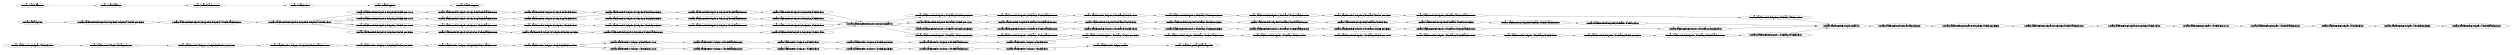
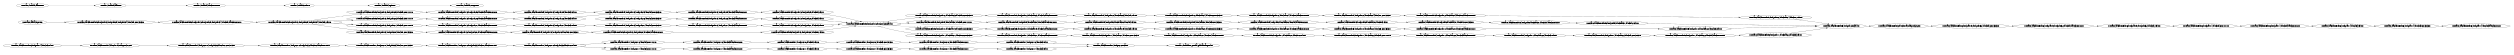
(1067, 39) -> (1070, 44)
